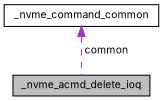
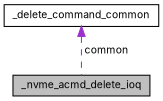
(81, 16) -> (81, 16)
